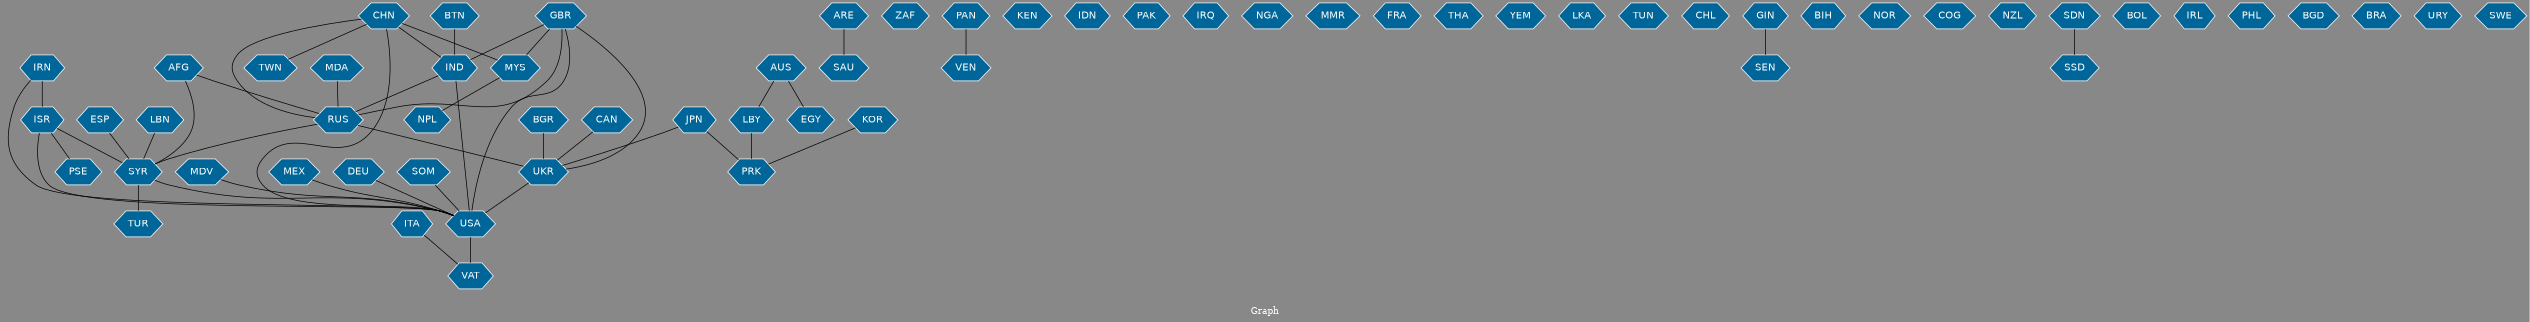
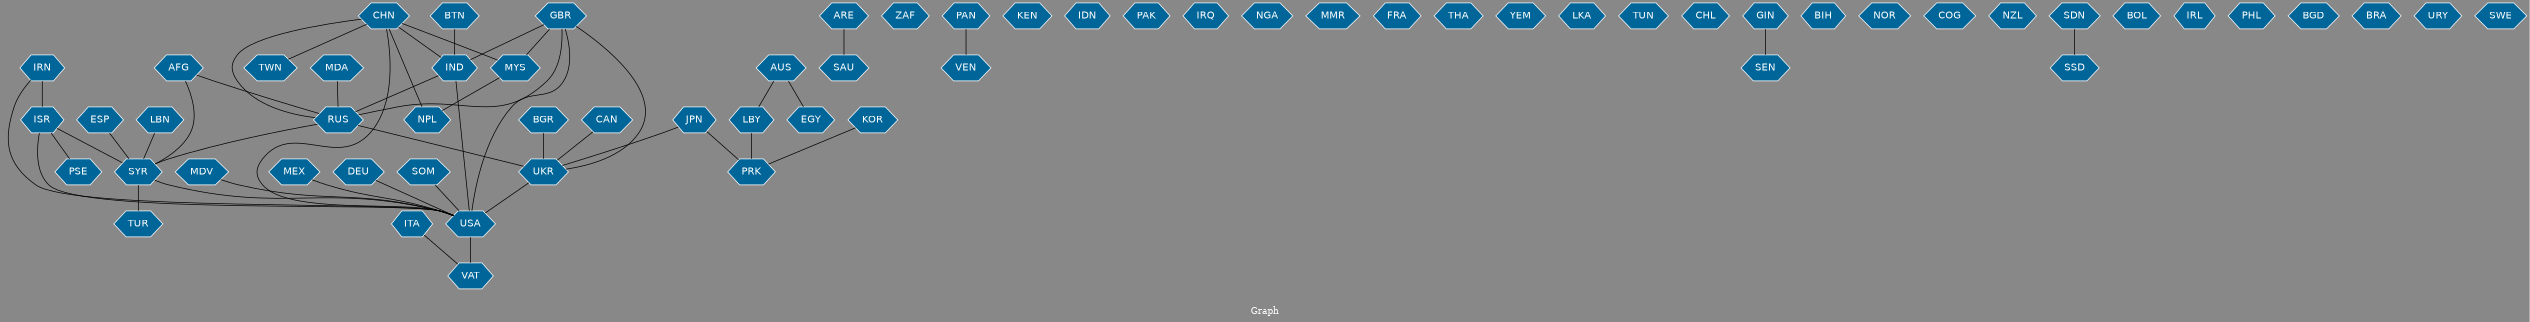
none -> (406, 68)
